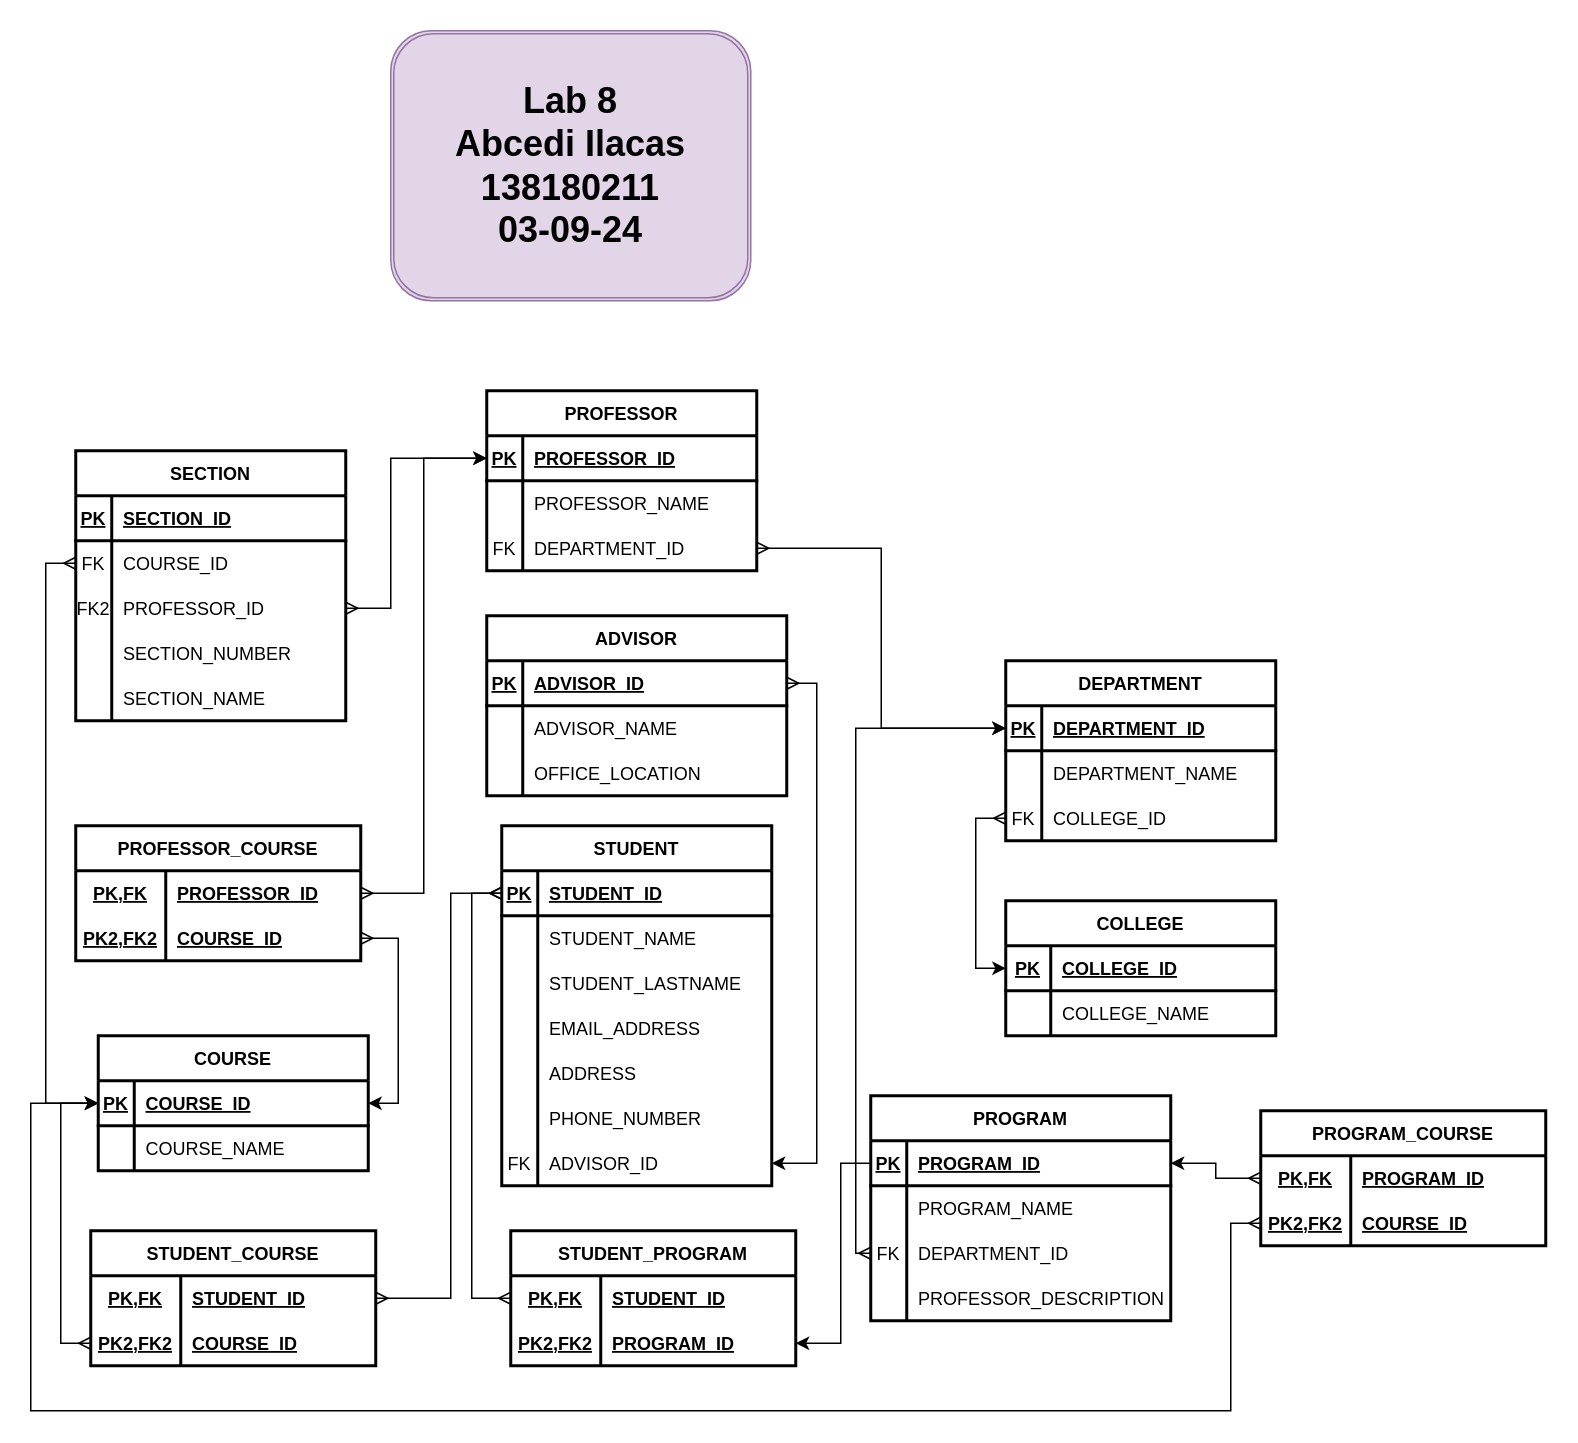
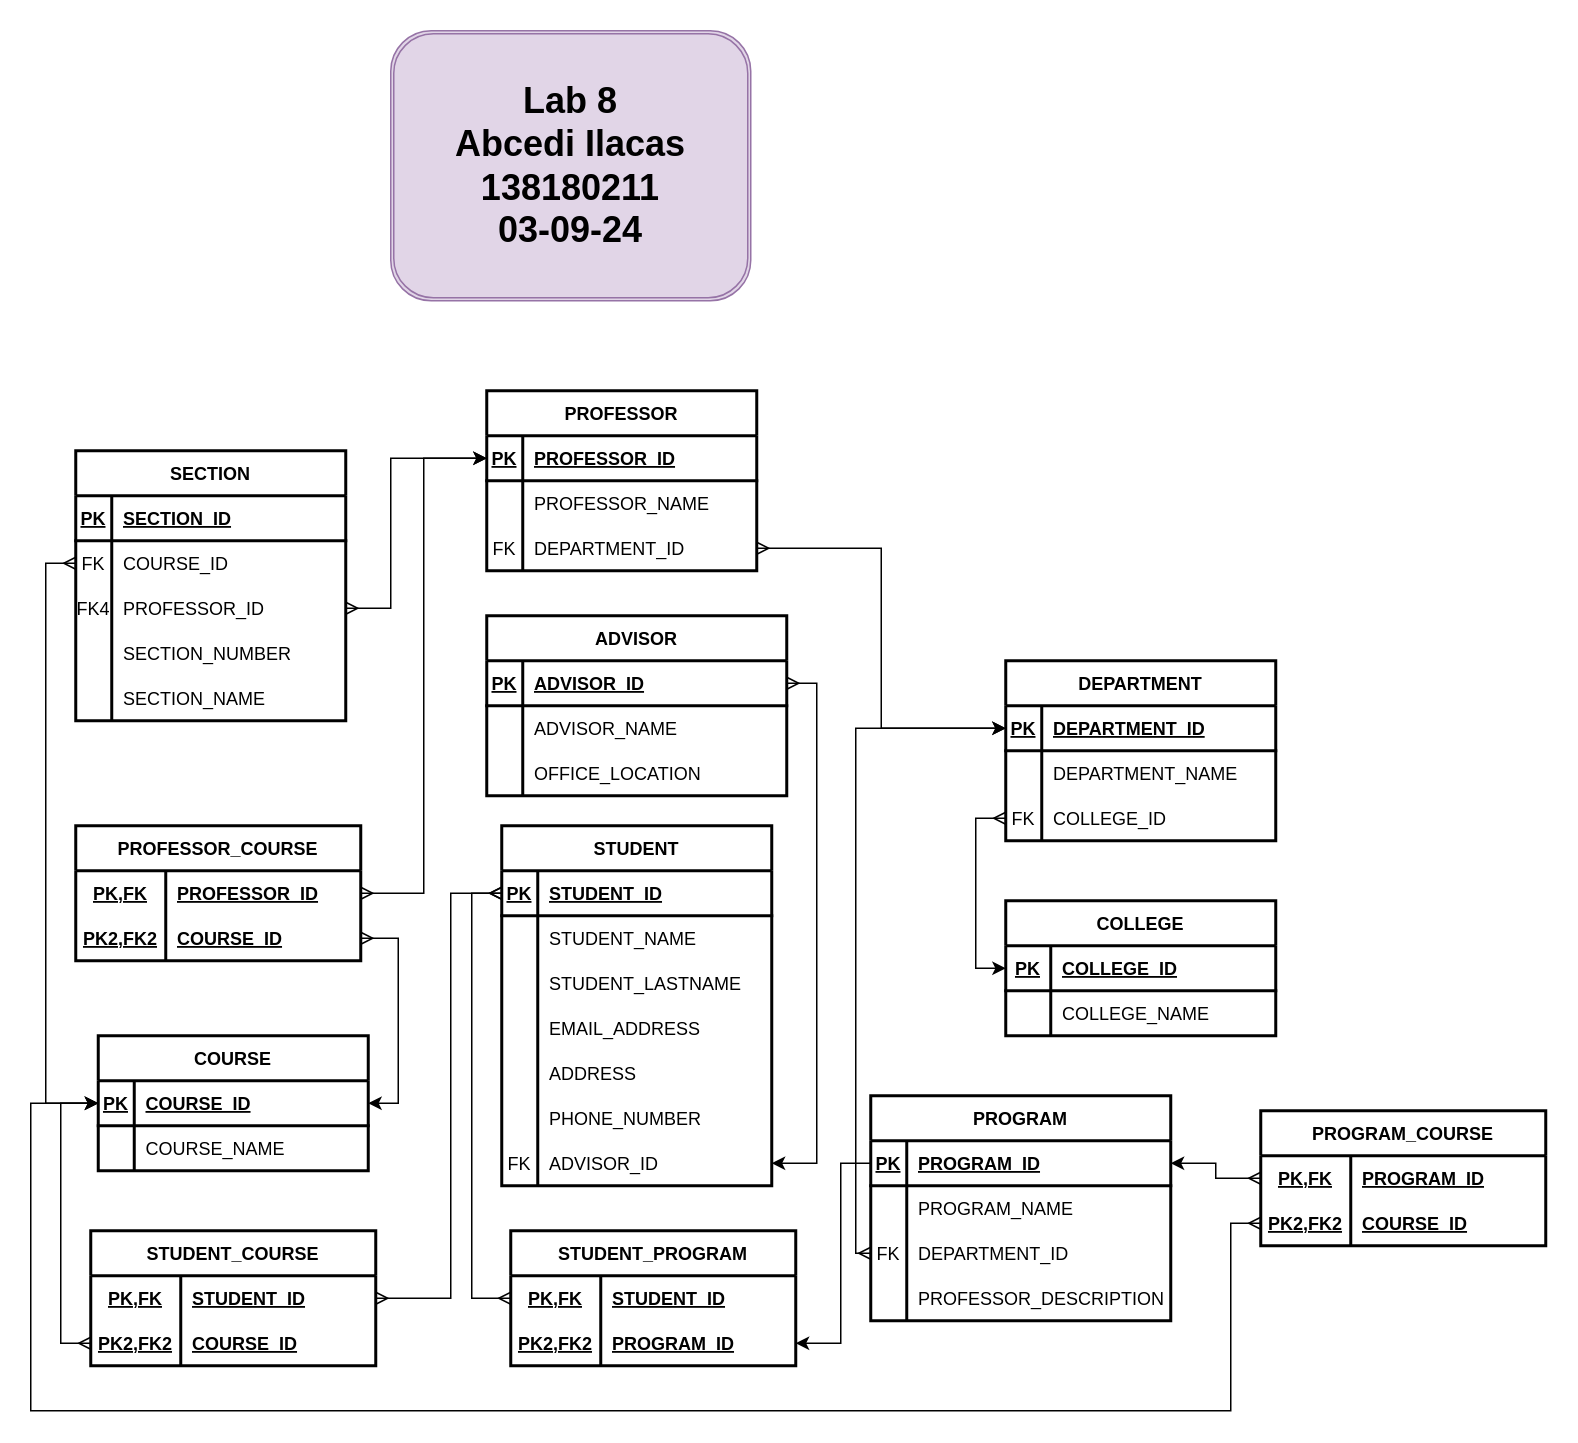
(93, 609) -> (93, 609)
